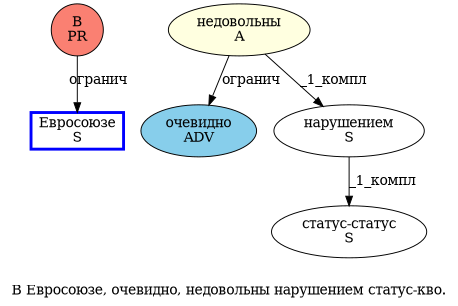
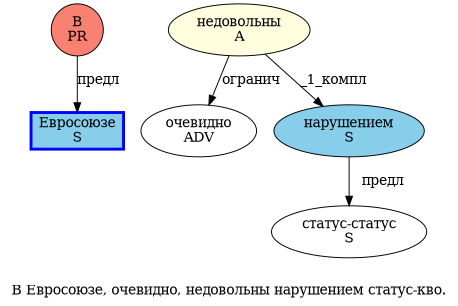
(99, 80) -> (99, 80)
(77, 131) -> (77, 131)
(199, 131) -> (199, 131)
(349, 131) -> (349, 131)
(383, 181) -> (383, 181)
